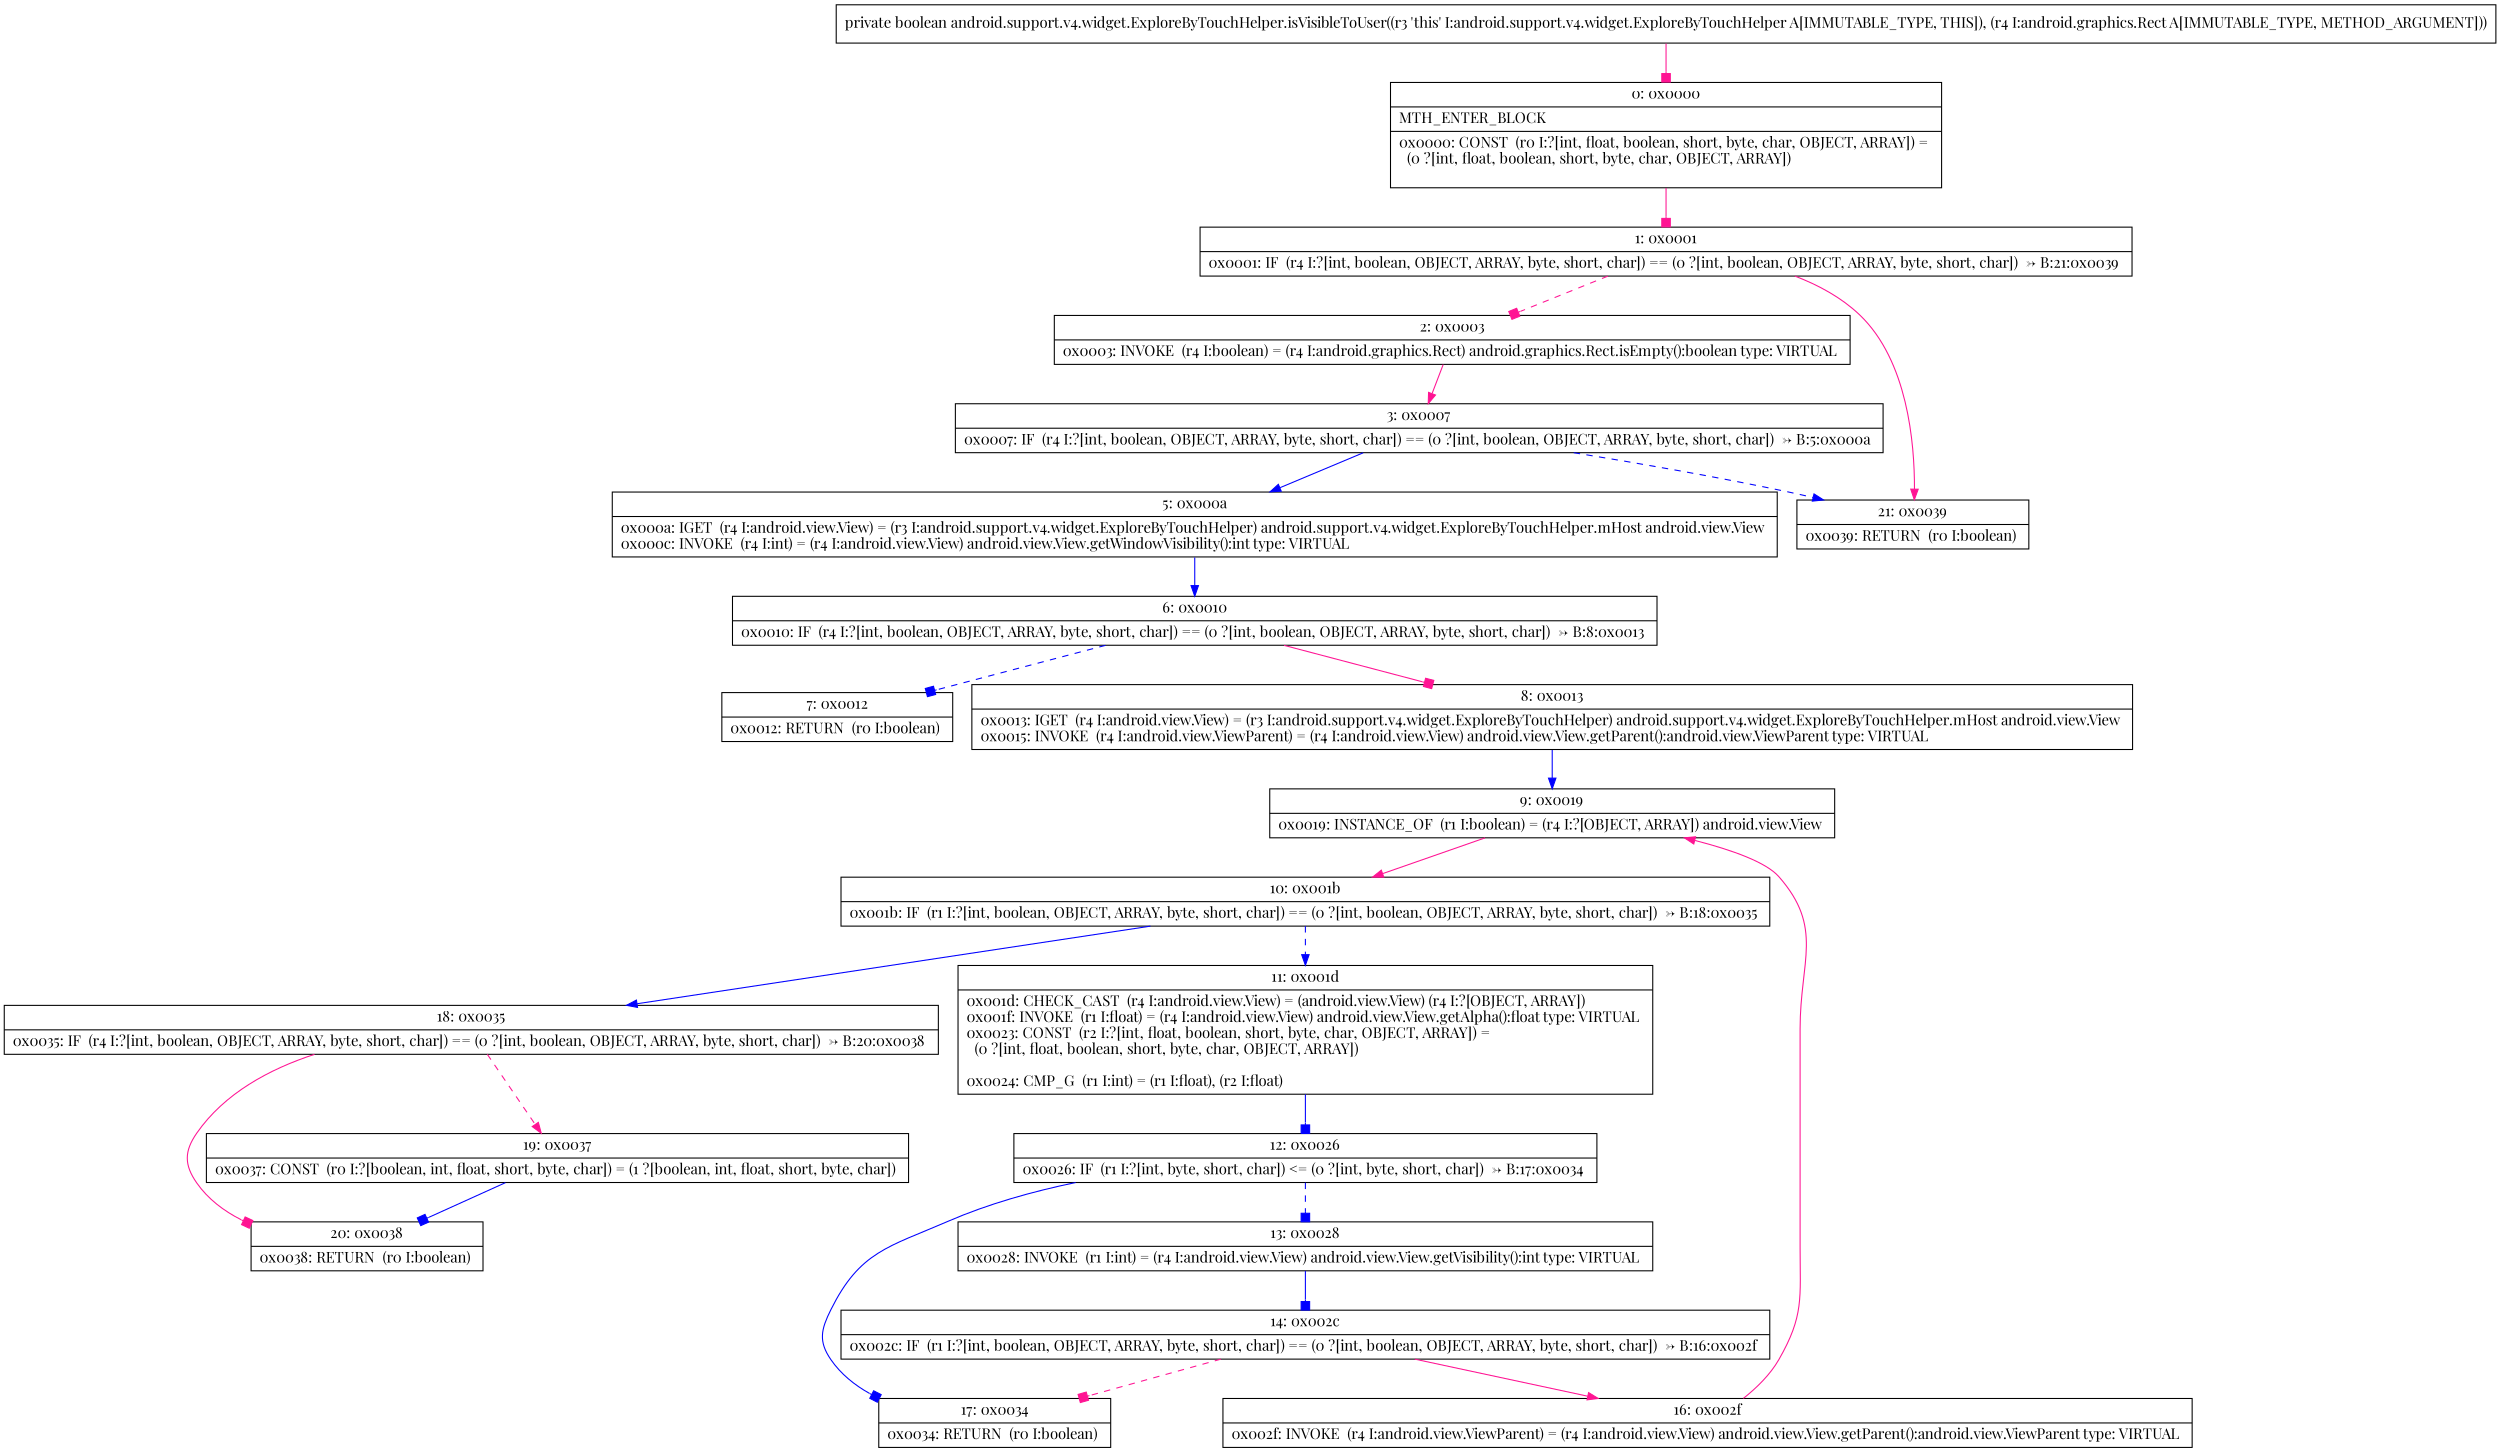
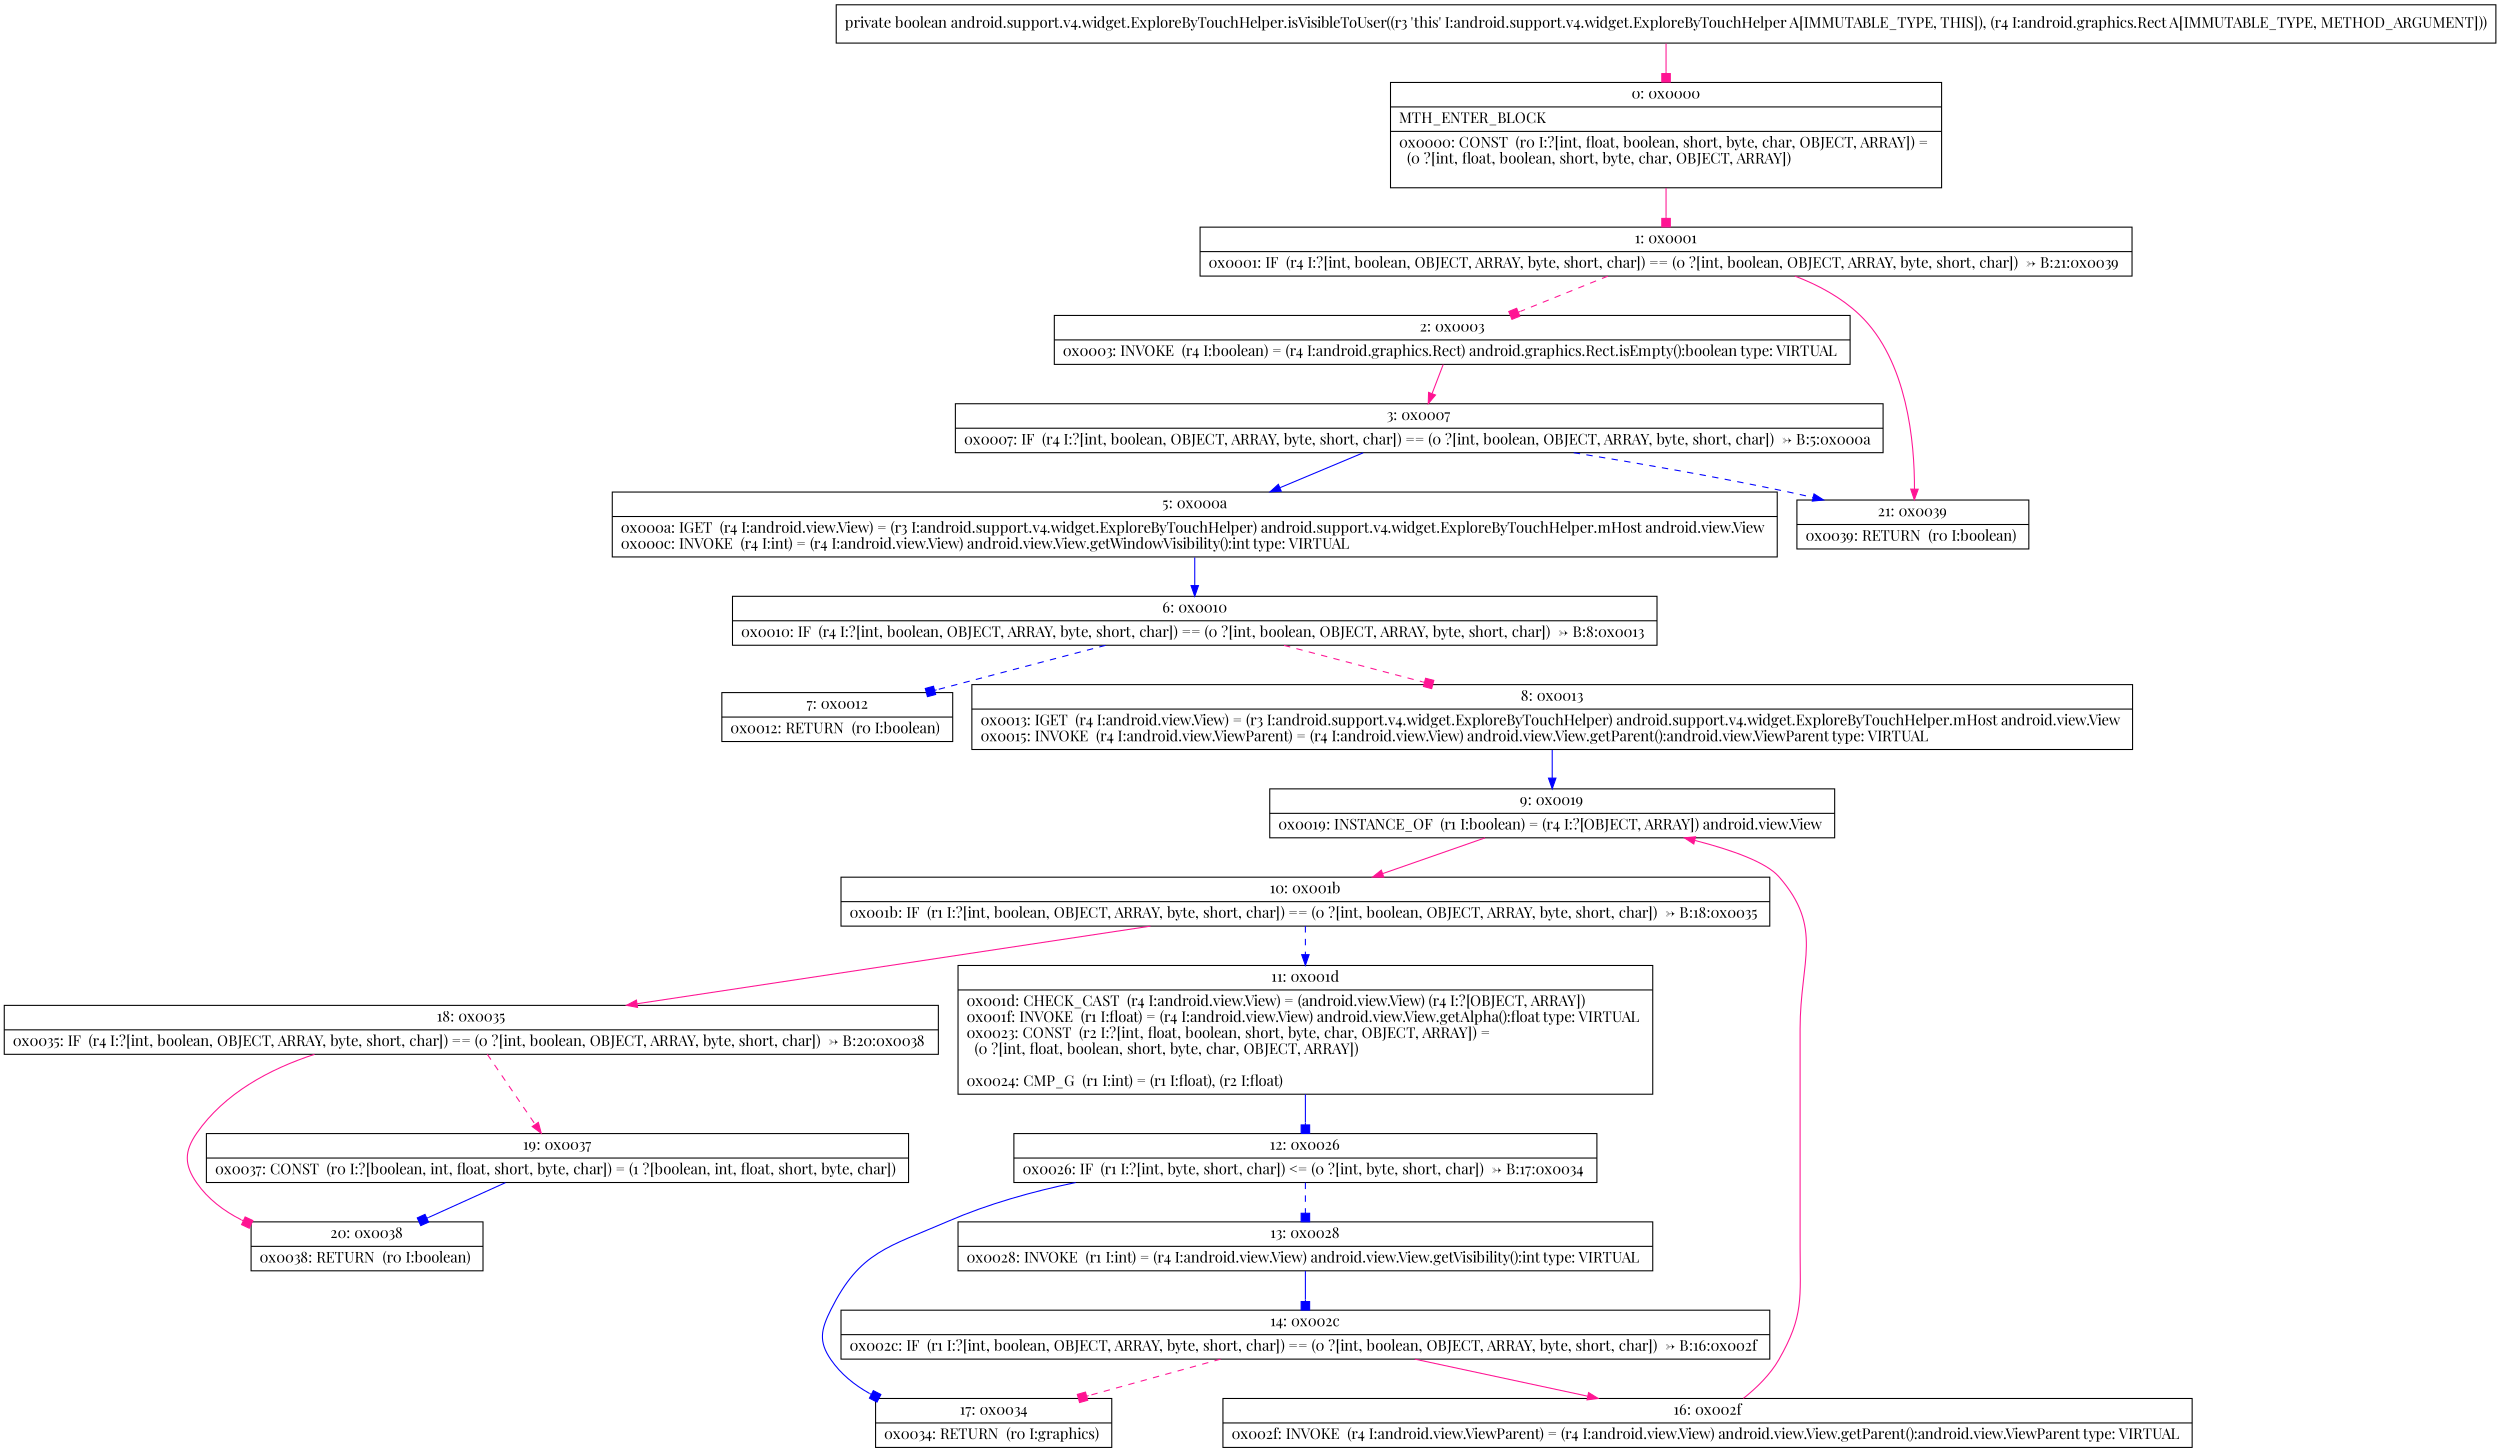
(1353, 664) -> (1353, 664)
(894, 965) -> (894, 965)
(995, 1435) -> (994, 1435)
